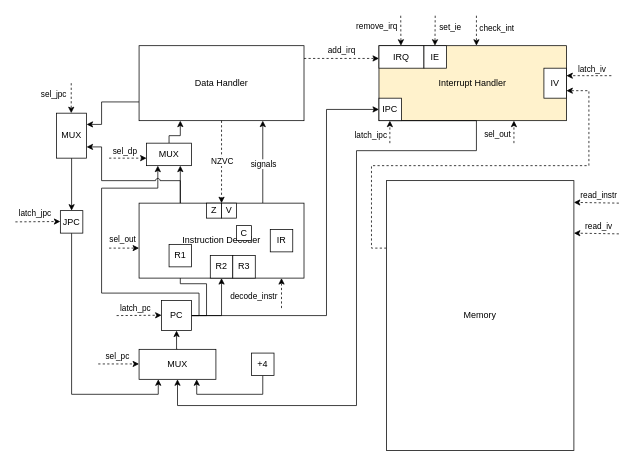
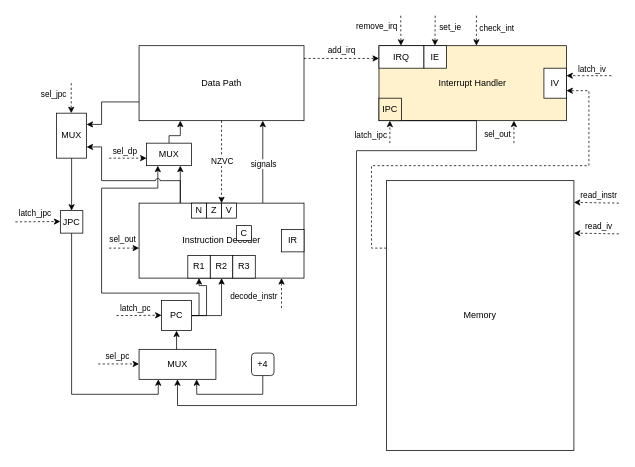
(222, 83) -> (222, 83)
(390, 109) -> (390, 109)
none -> (199, 210)
(282, 240) -> (293, 240)
(327, 241) -> none
(180, 255) -> (199, 267)
(263, 364) -> (263, 364)
